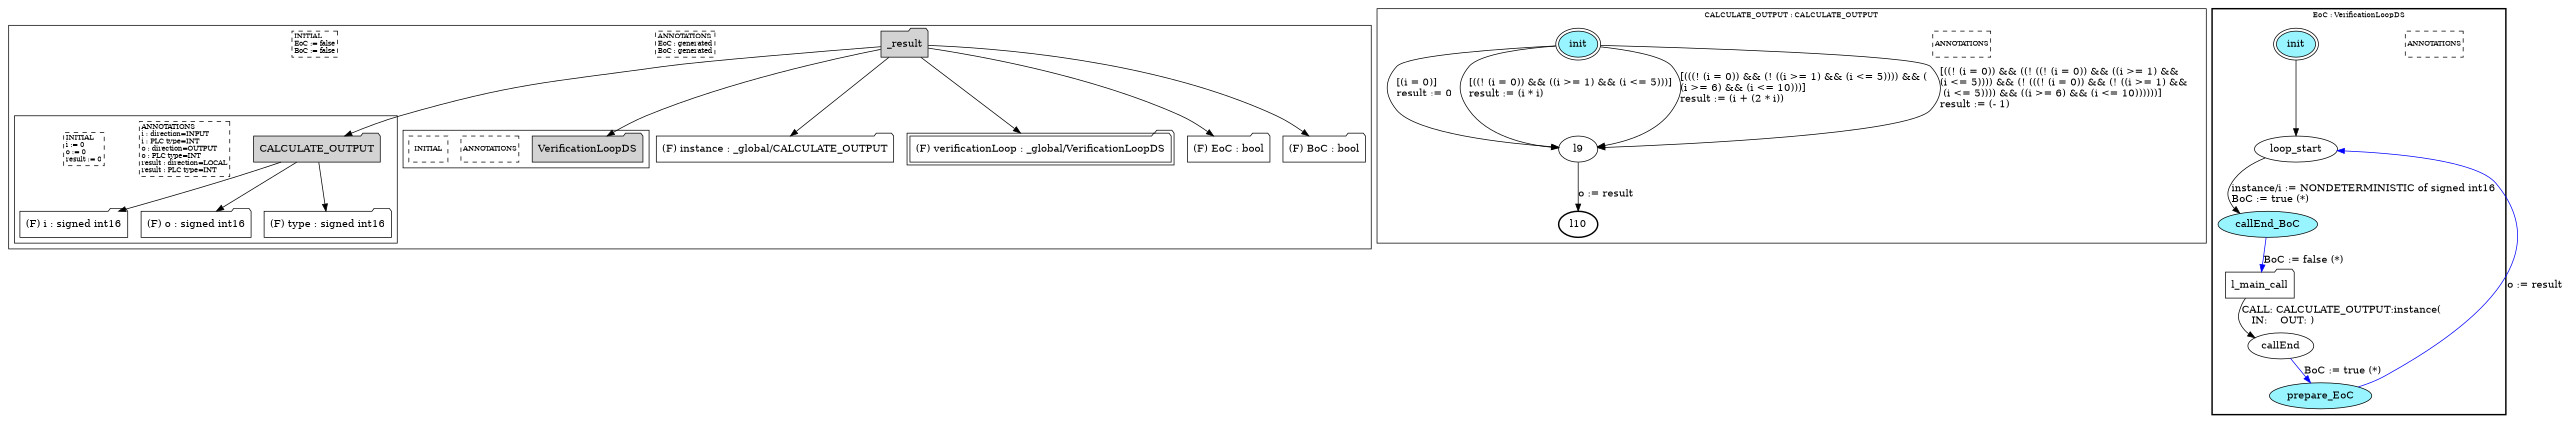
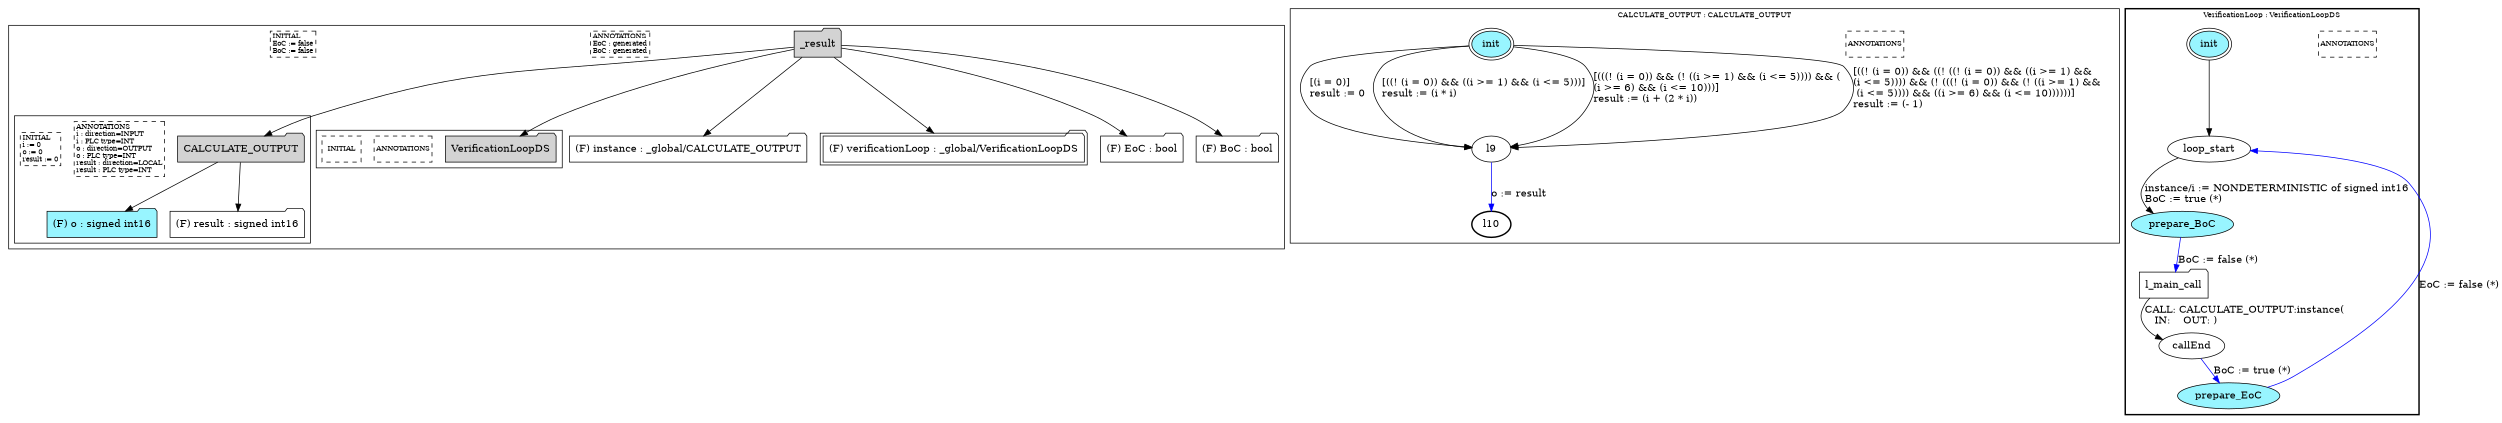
(2359, 16) -> (2272, 16)
(1578, 183) -> (1491, 183)
(74, 224) -> none
(196, 224) -> (102, 224)
(328, 224) -> (237, 224)
(2268, 224) -> (2182, 224)
(2535, 285) -> (2459, 285)
